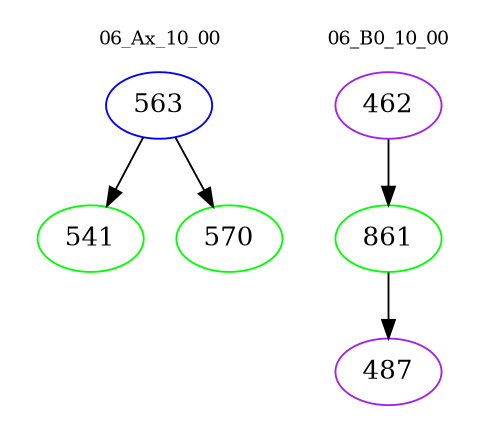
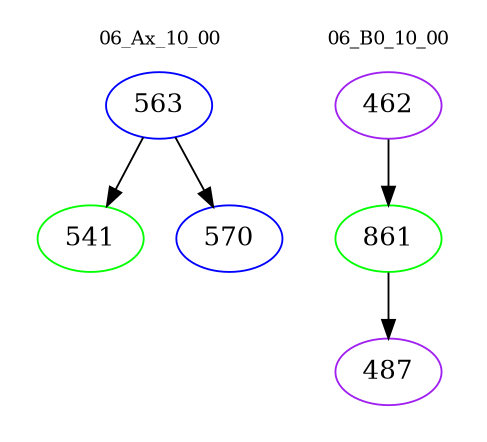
(229, 239) -> (229, 239)
